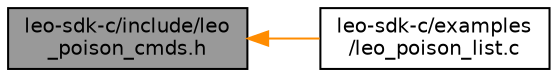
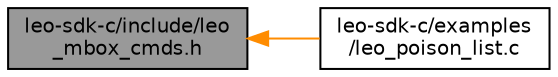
(128, 39) -> (128, 39)
